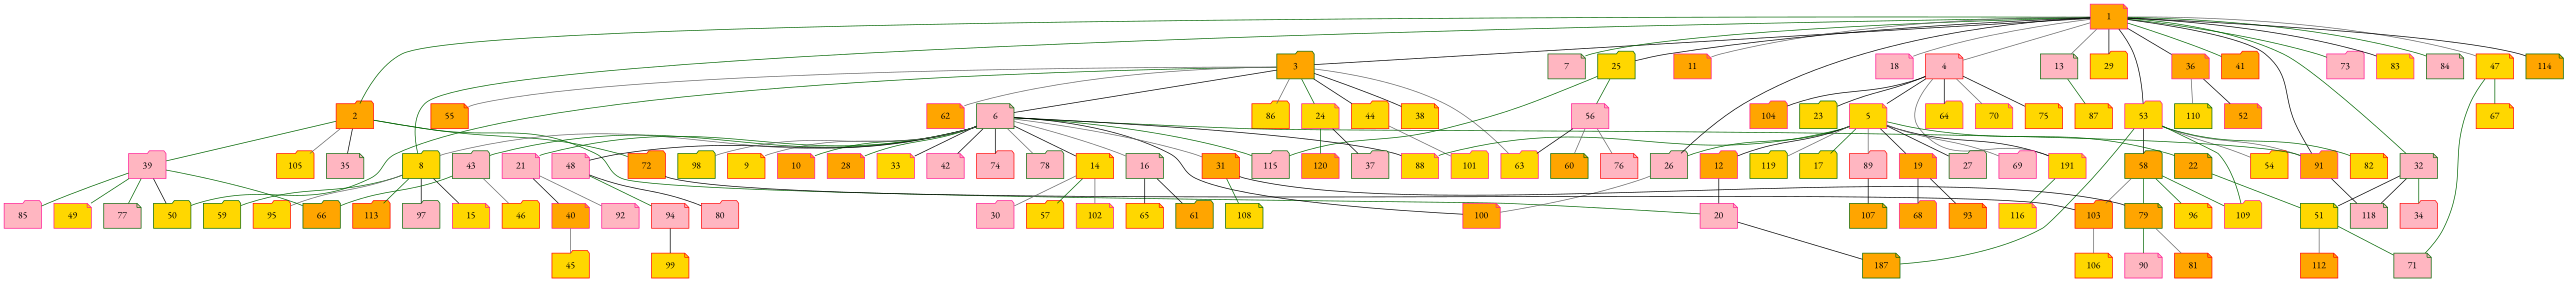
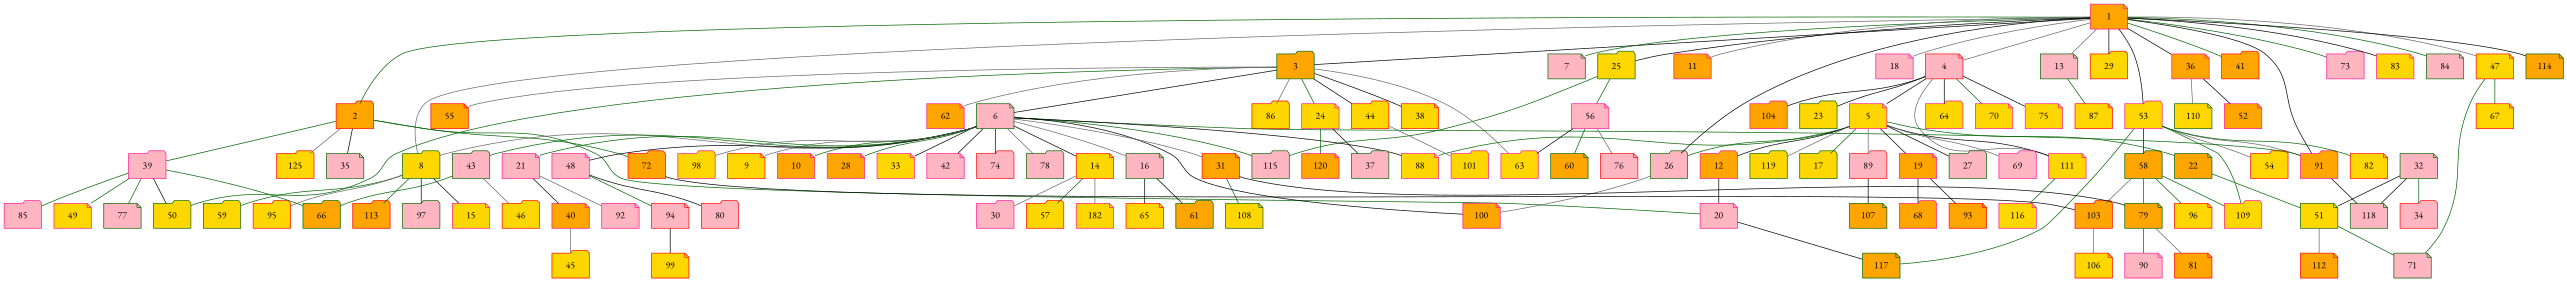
(1229, 38) -> (1229, 38)
(2282, 54) -> none
(1969, 91) -> (1969, 91)
(2044, 116) -> (2044, 116)
(1579, 142) -> (1579, 142)
(295, 166) -> (295, 166)
(697, 166) -> (697, 166)
(2067, 166) -> (2067, 166)
(1095, 216) -> (1095, 216)
(1881, 266) -> (1881, 266)
